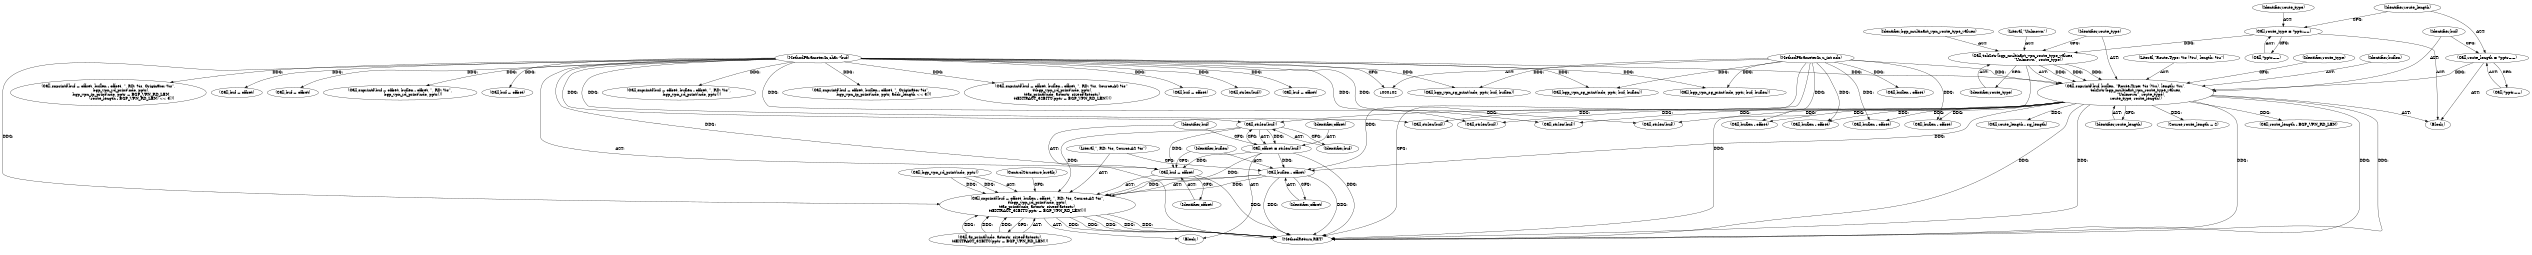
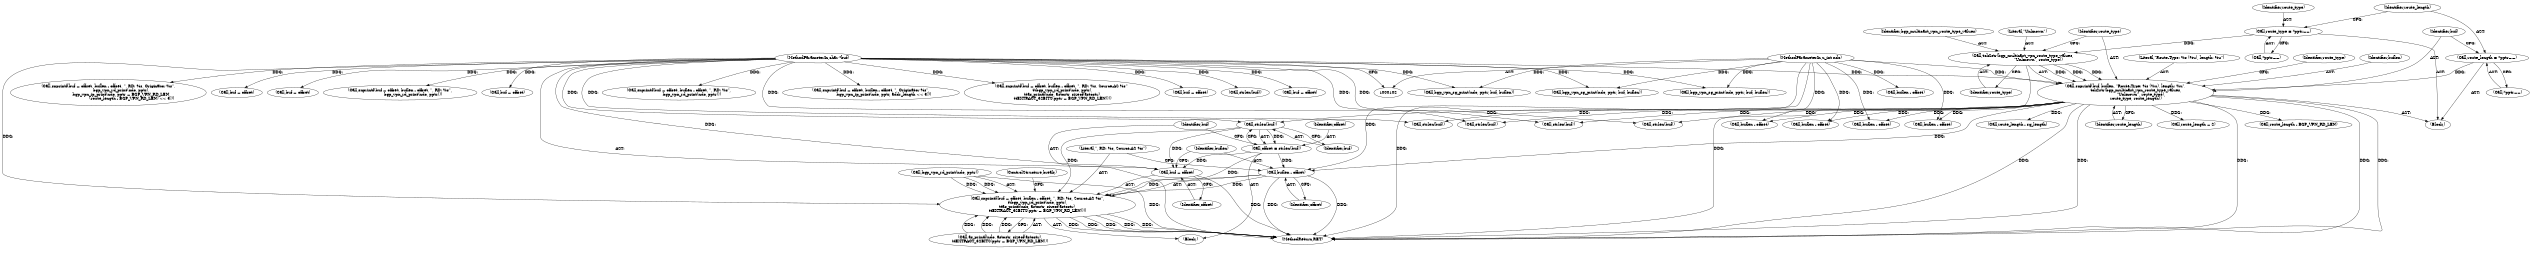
(2193, 125) -> (2193, 125)
(1402, 149) -> (1402, 149)
(1347, 187) -> (1142, 196)
